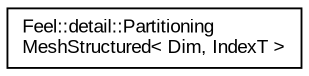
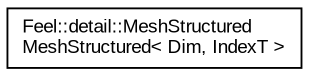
(154, 38) -> (154, 38)
